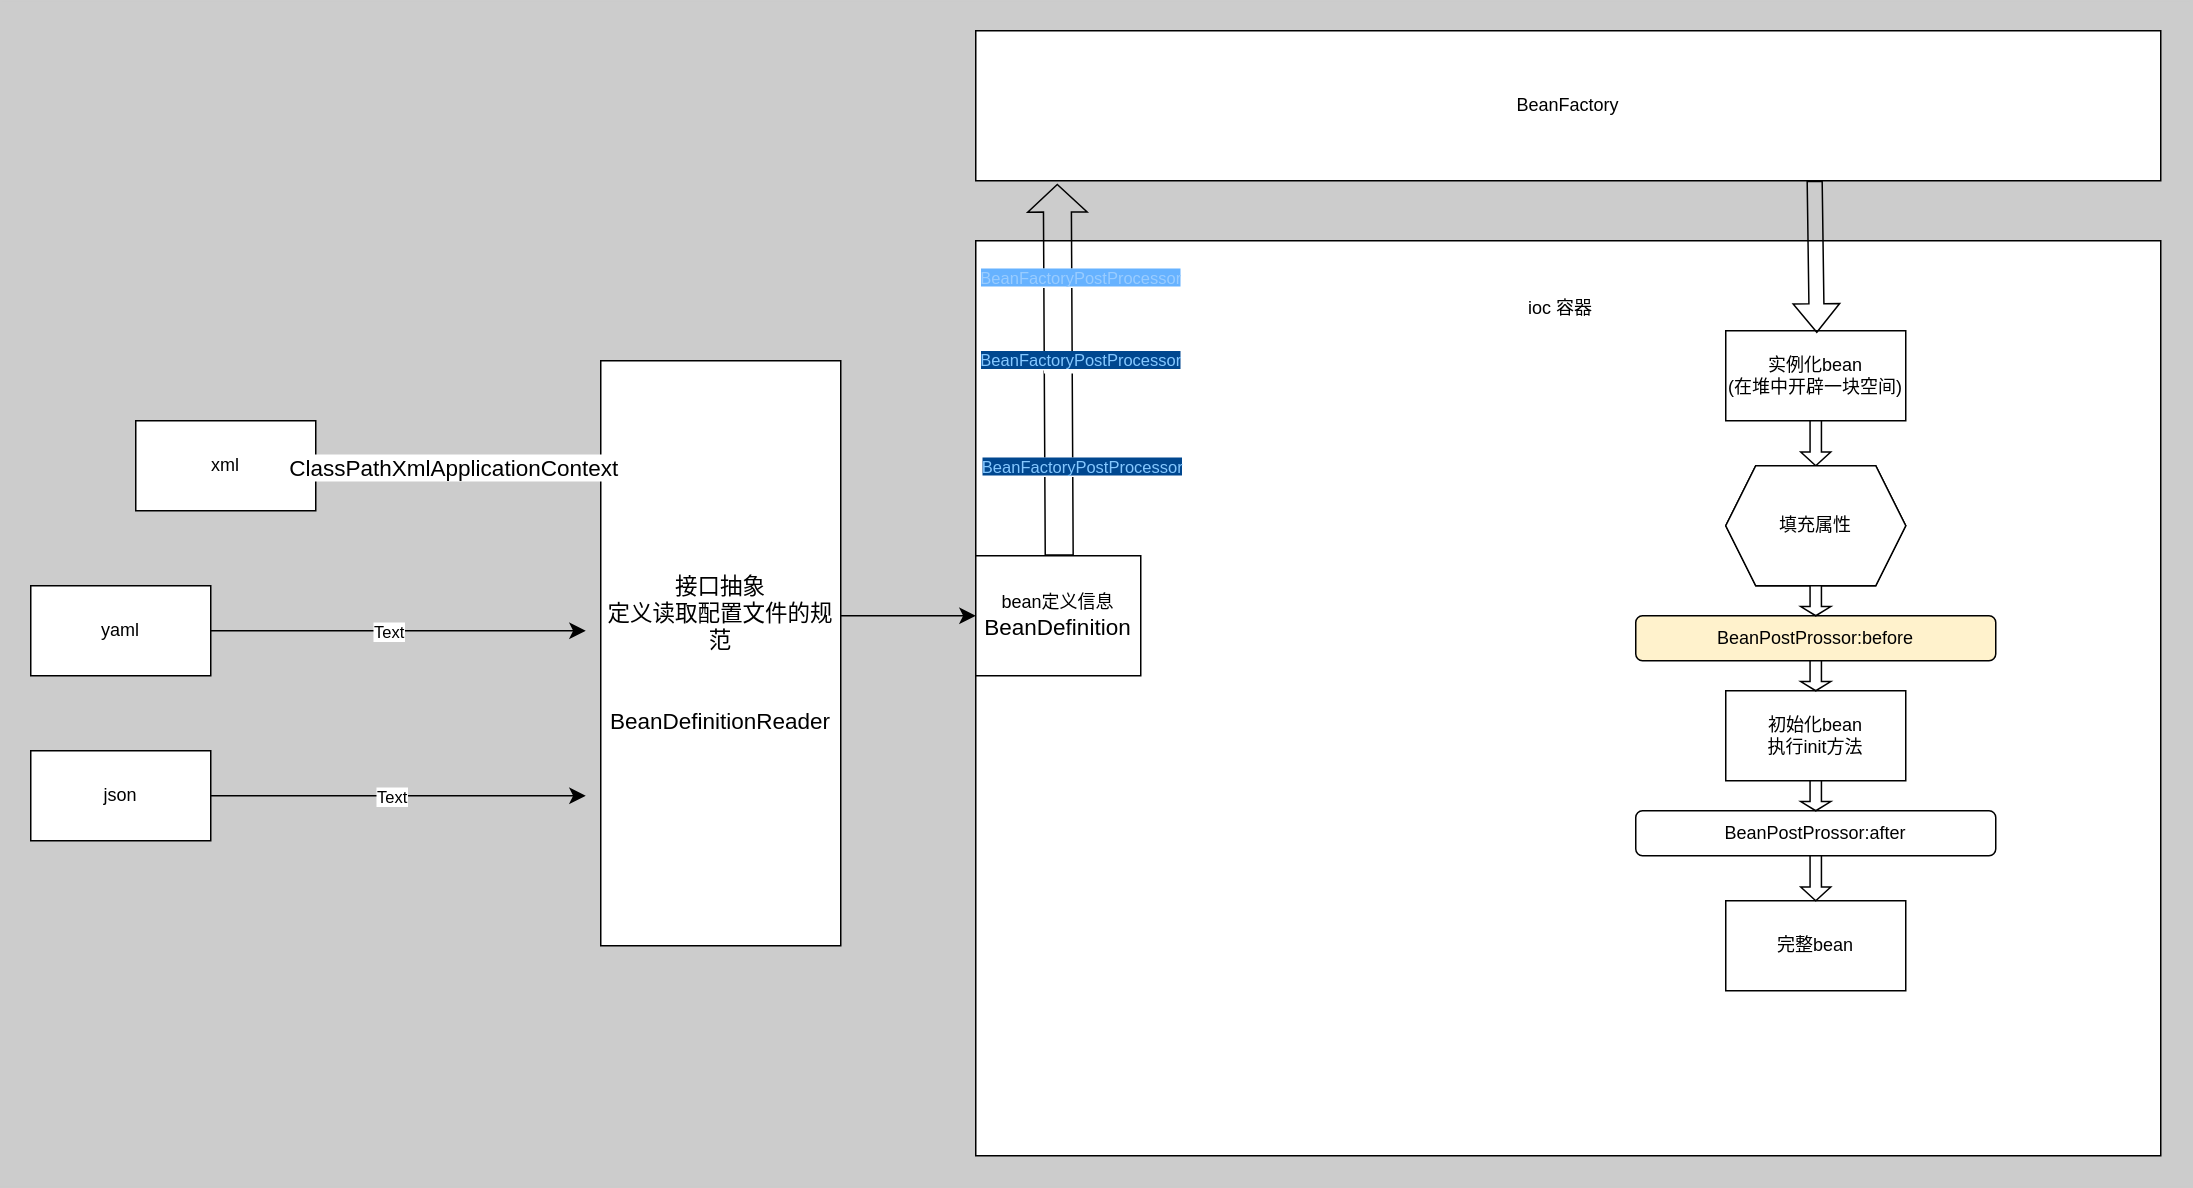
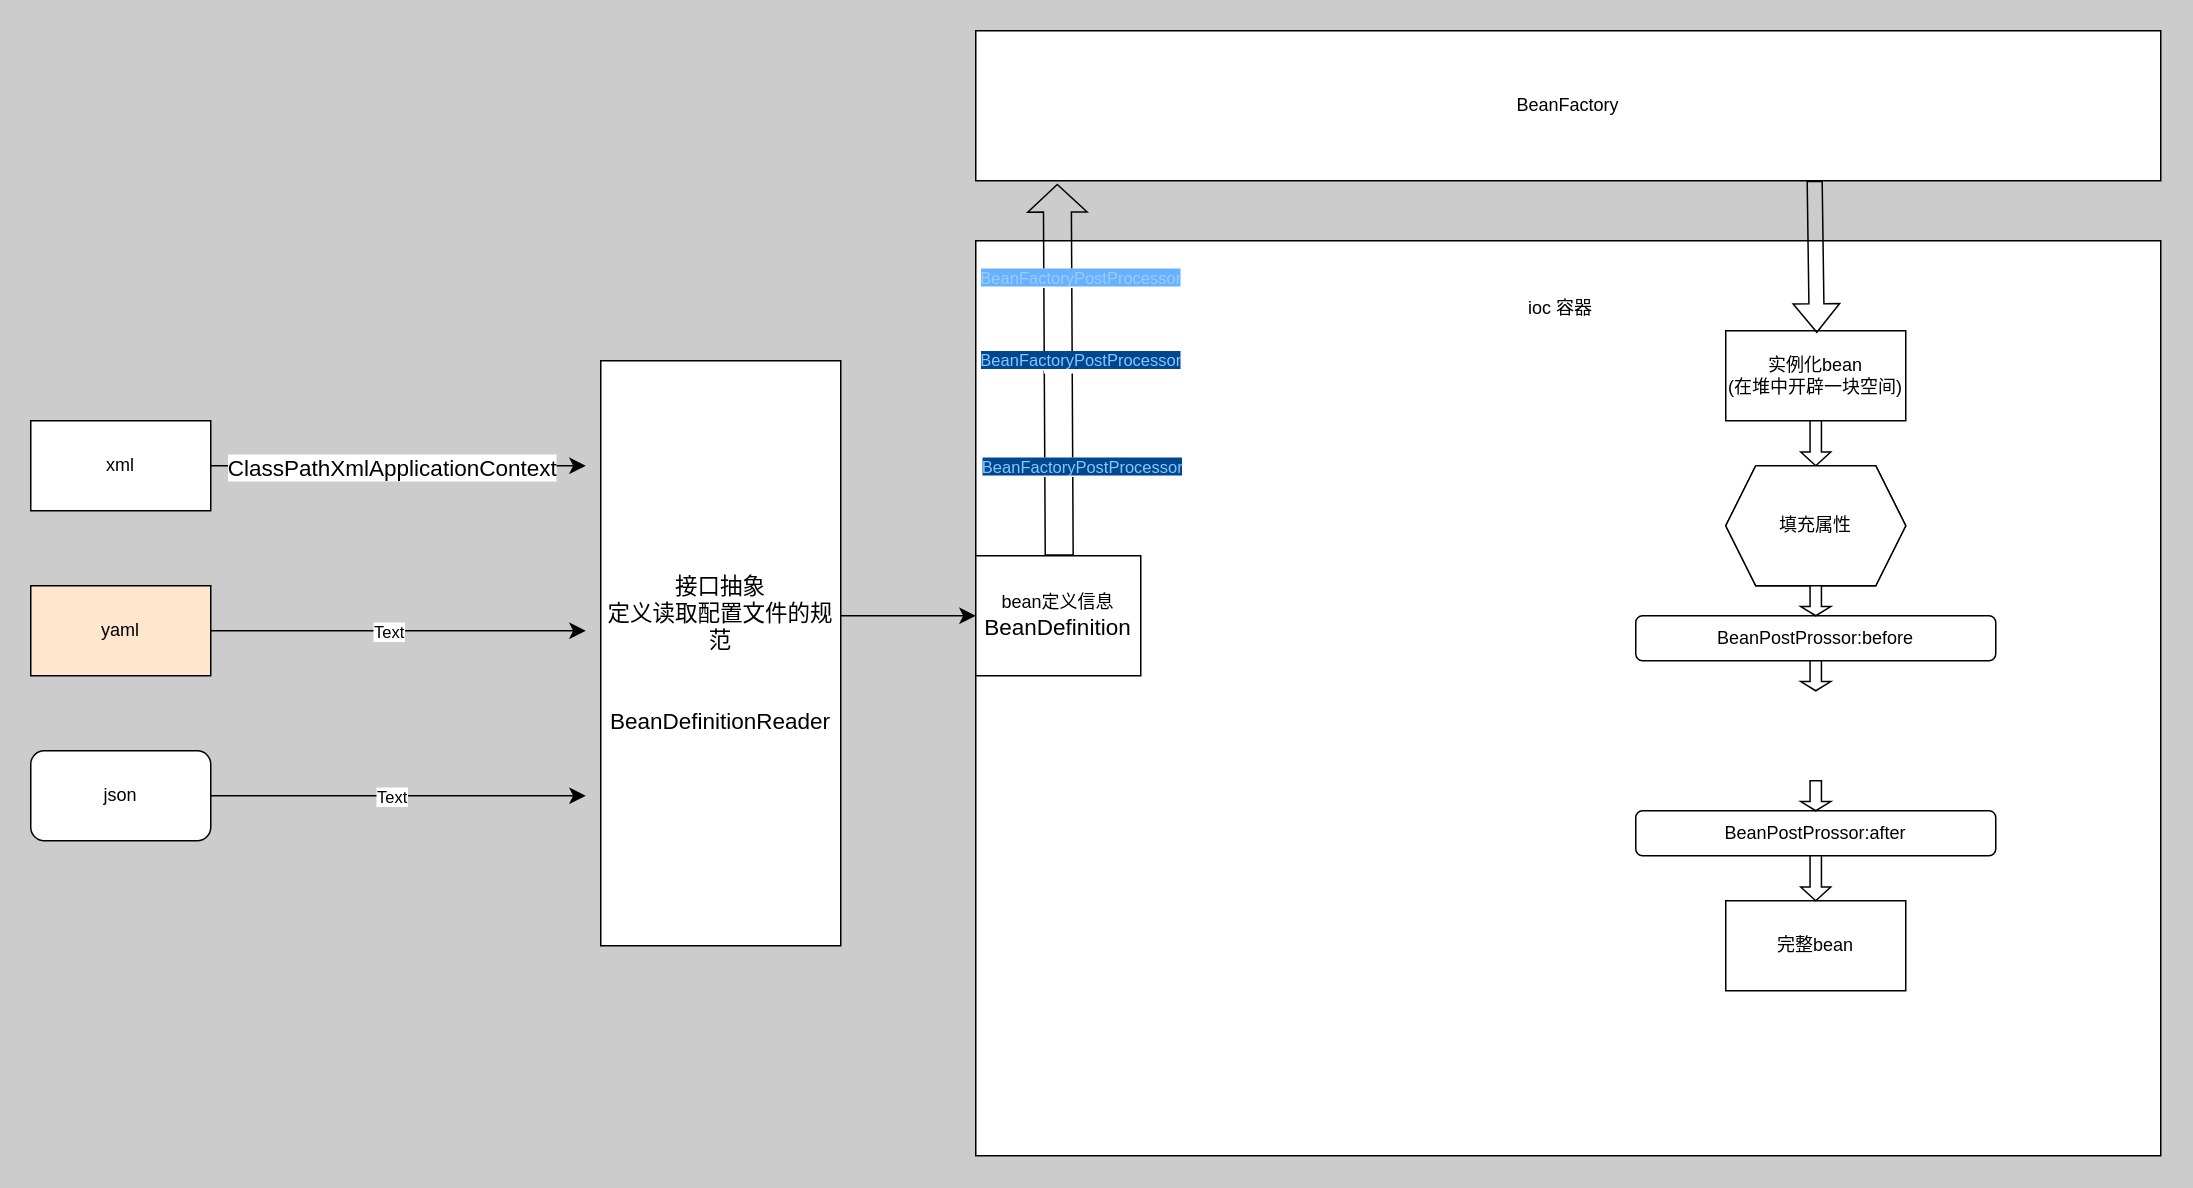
(226, 466) -> (121, 466)
(121, 631) -> (121, 631)
(1816, 638) -> (1816, 638)
(1816, 736) -> none
(121, 796) -> (121, 796)
